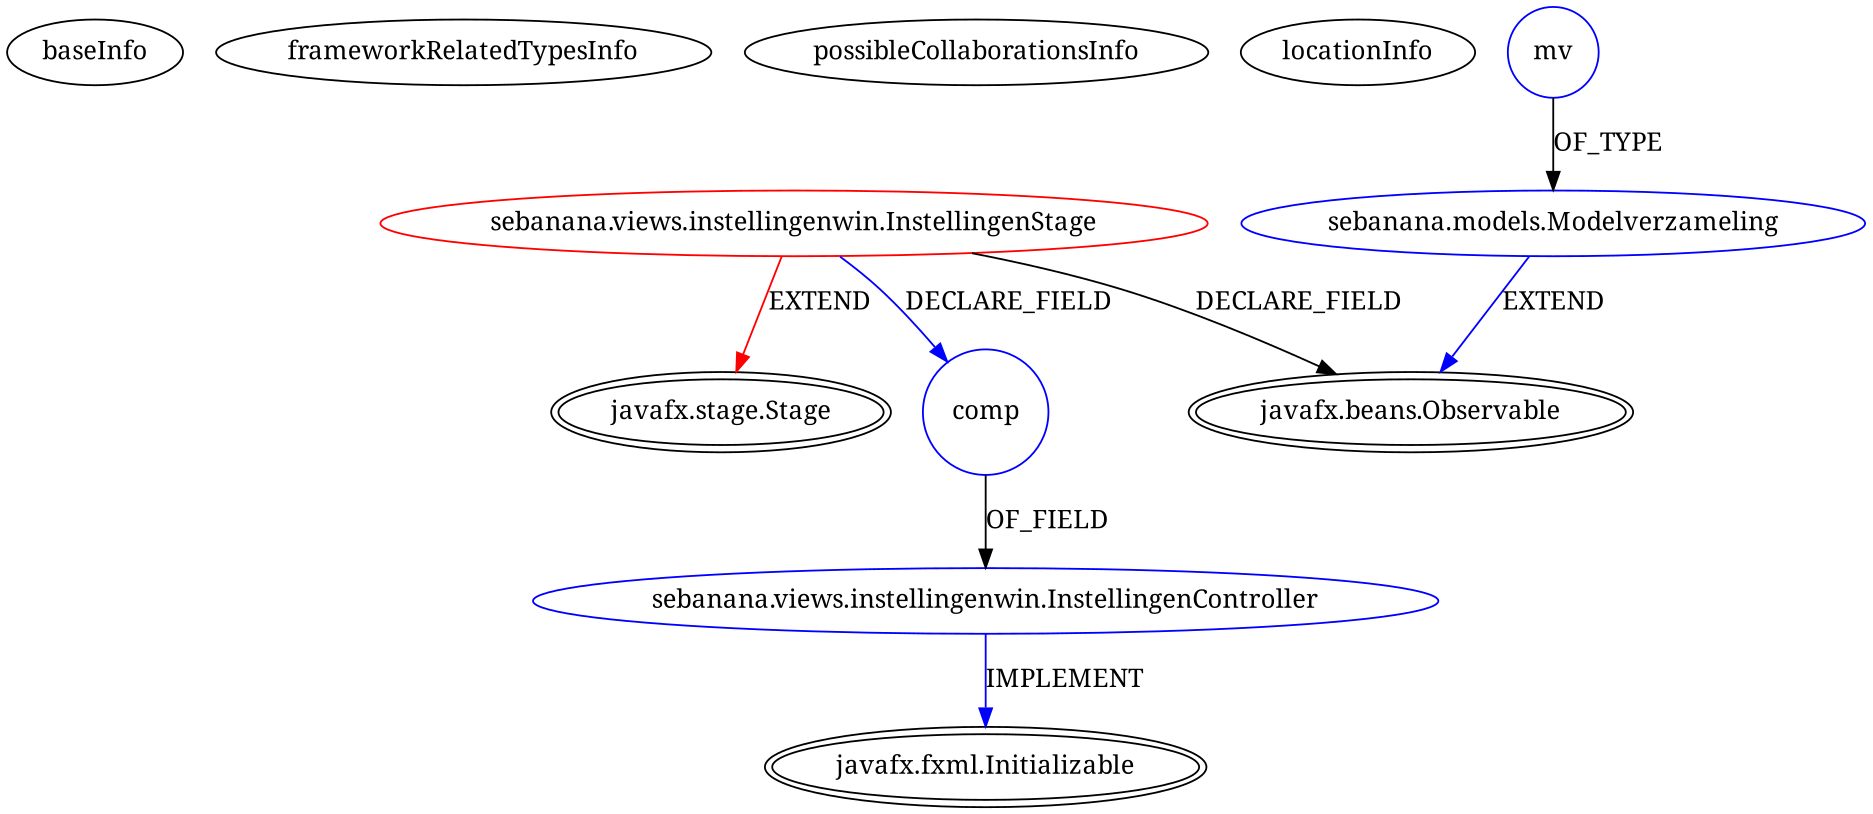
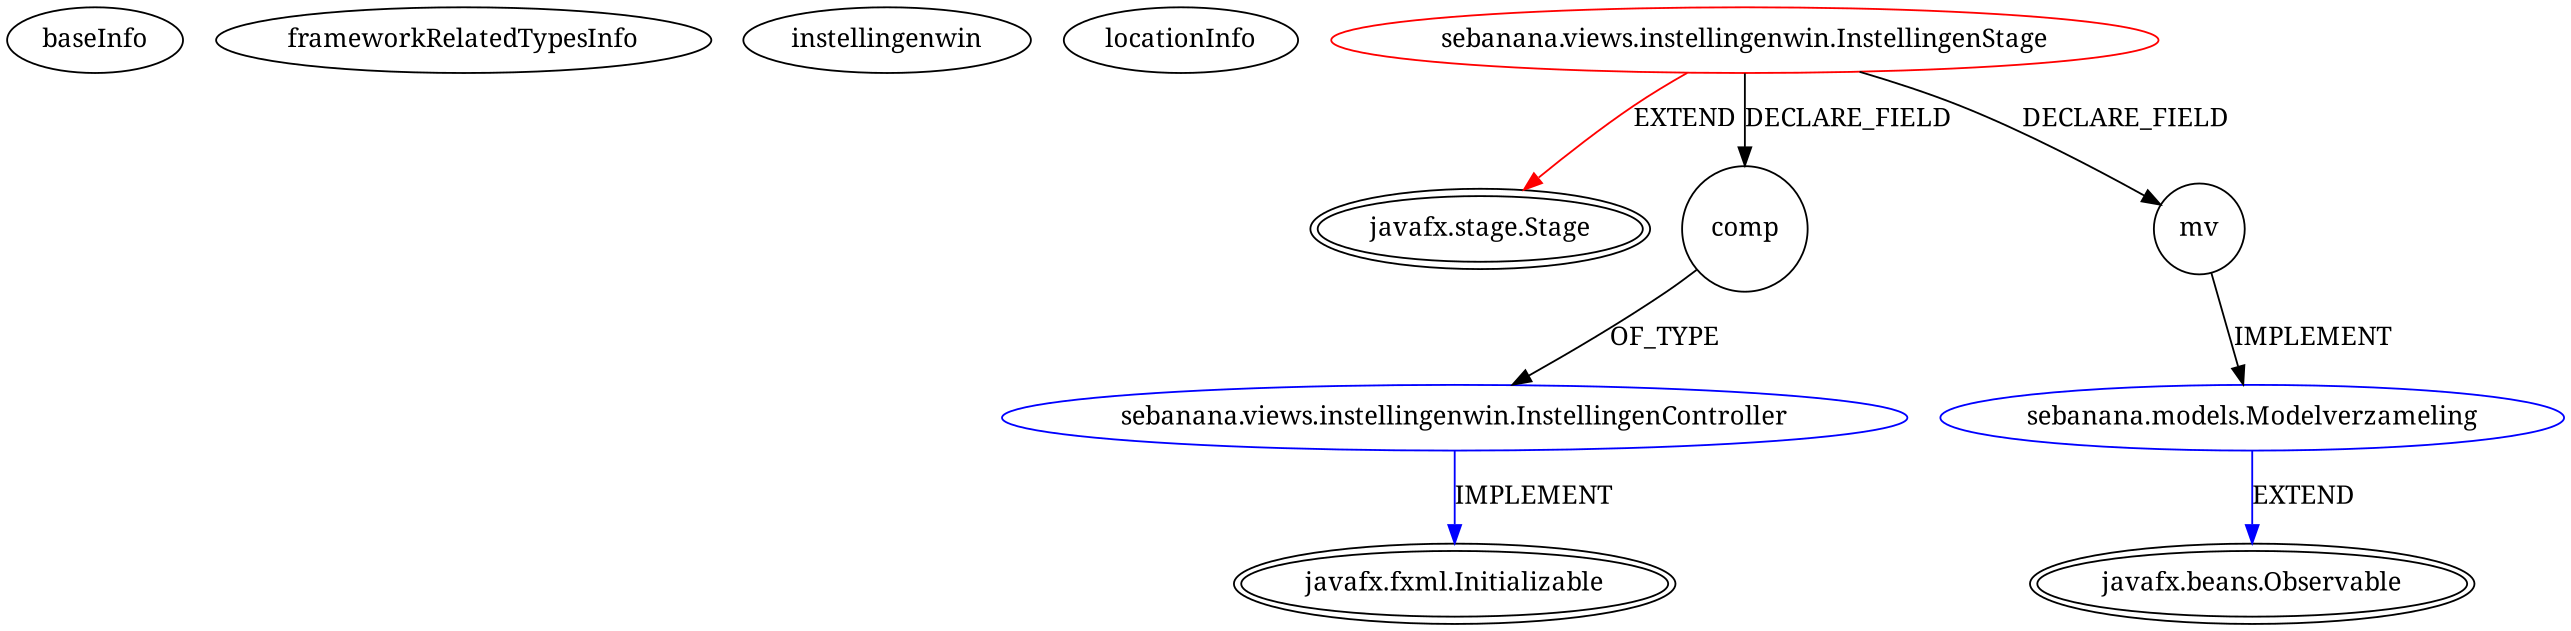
(977, 52) -> (887, 40)
(1553, 52) -> (2199, 229)
(1609, 144) -> (2313, 338)
(1149, 298) -> (2006, 125)
(890, 299) -> (1745, 110)
(986, 412) -> (1745, 229)
(1048, 522) -> (1665, 338)
